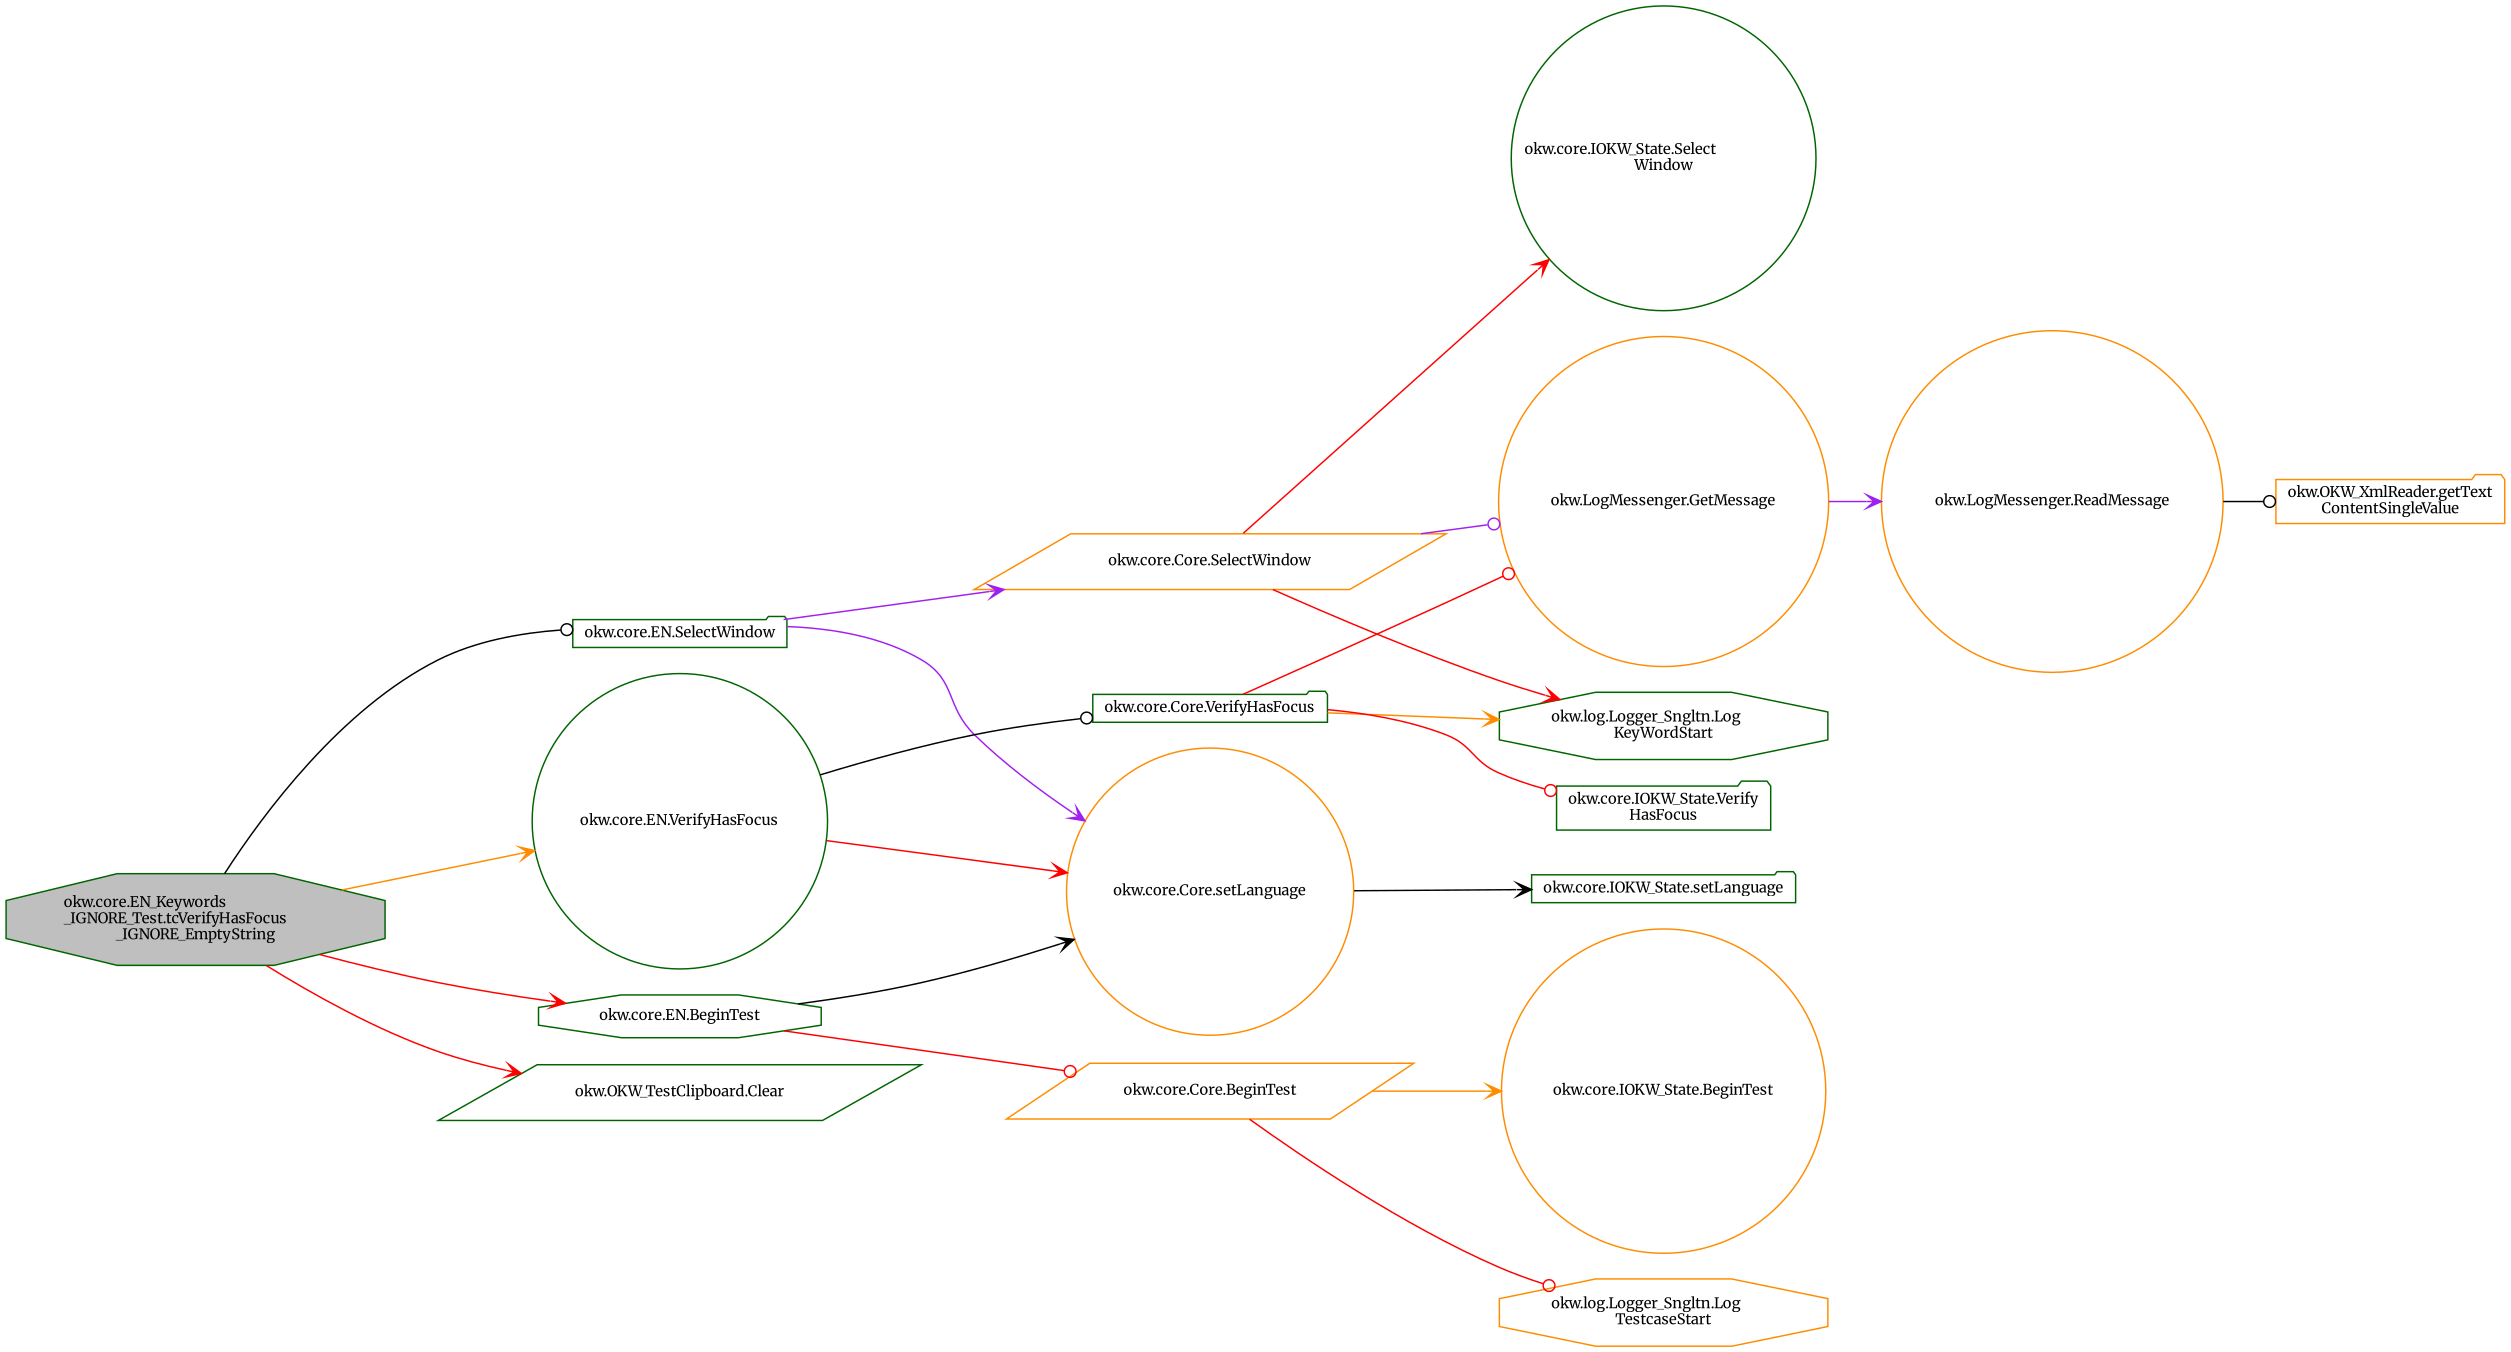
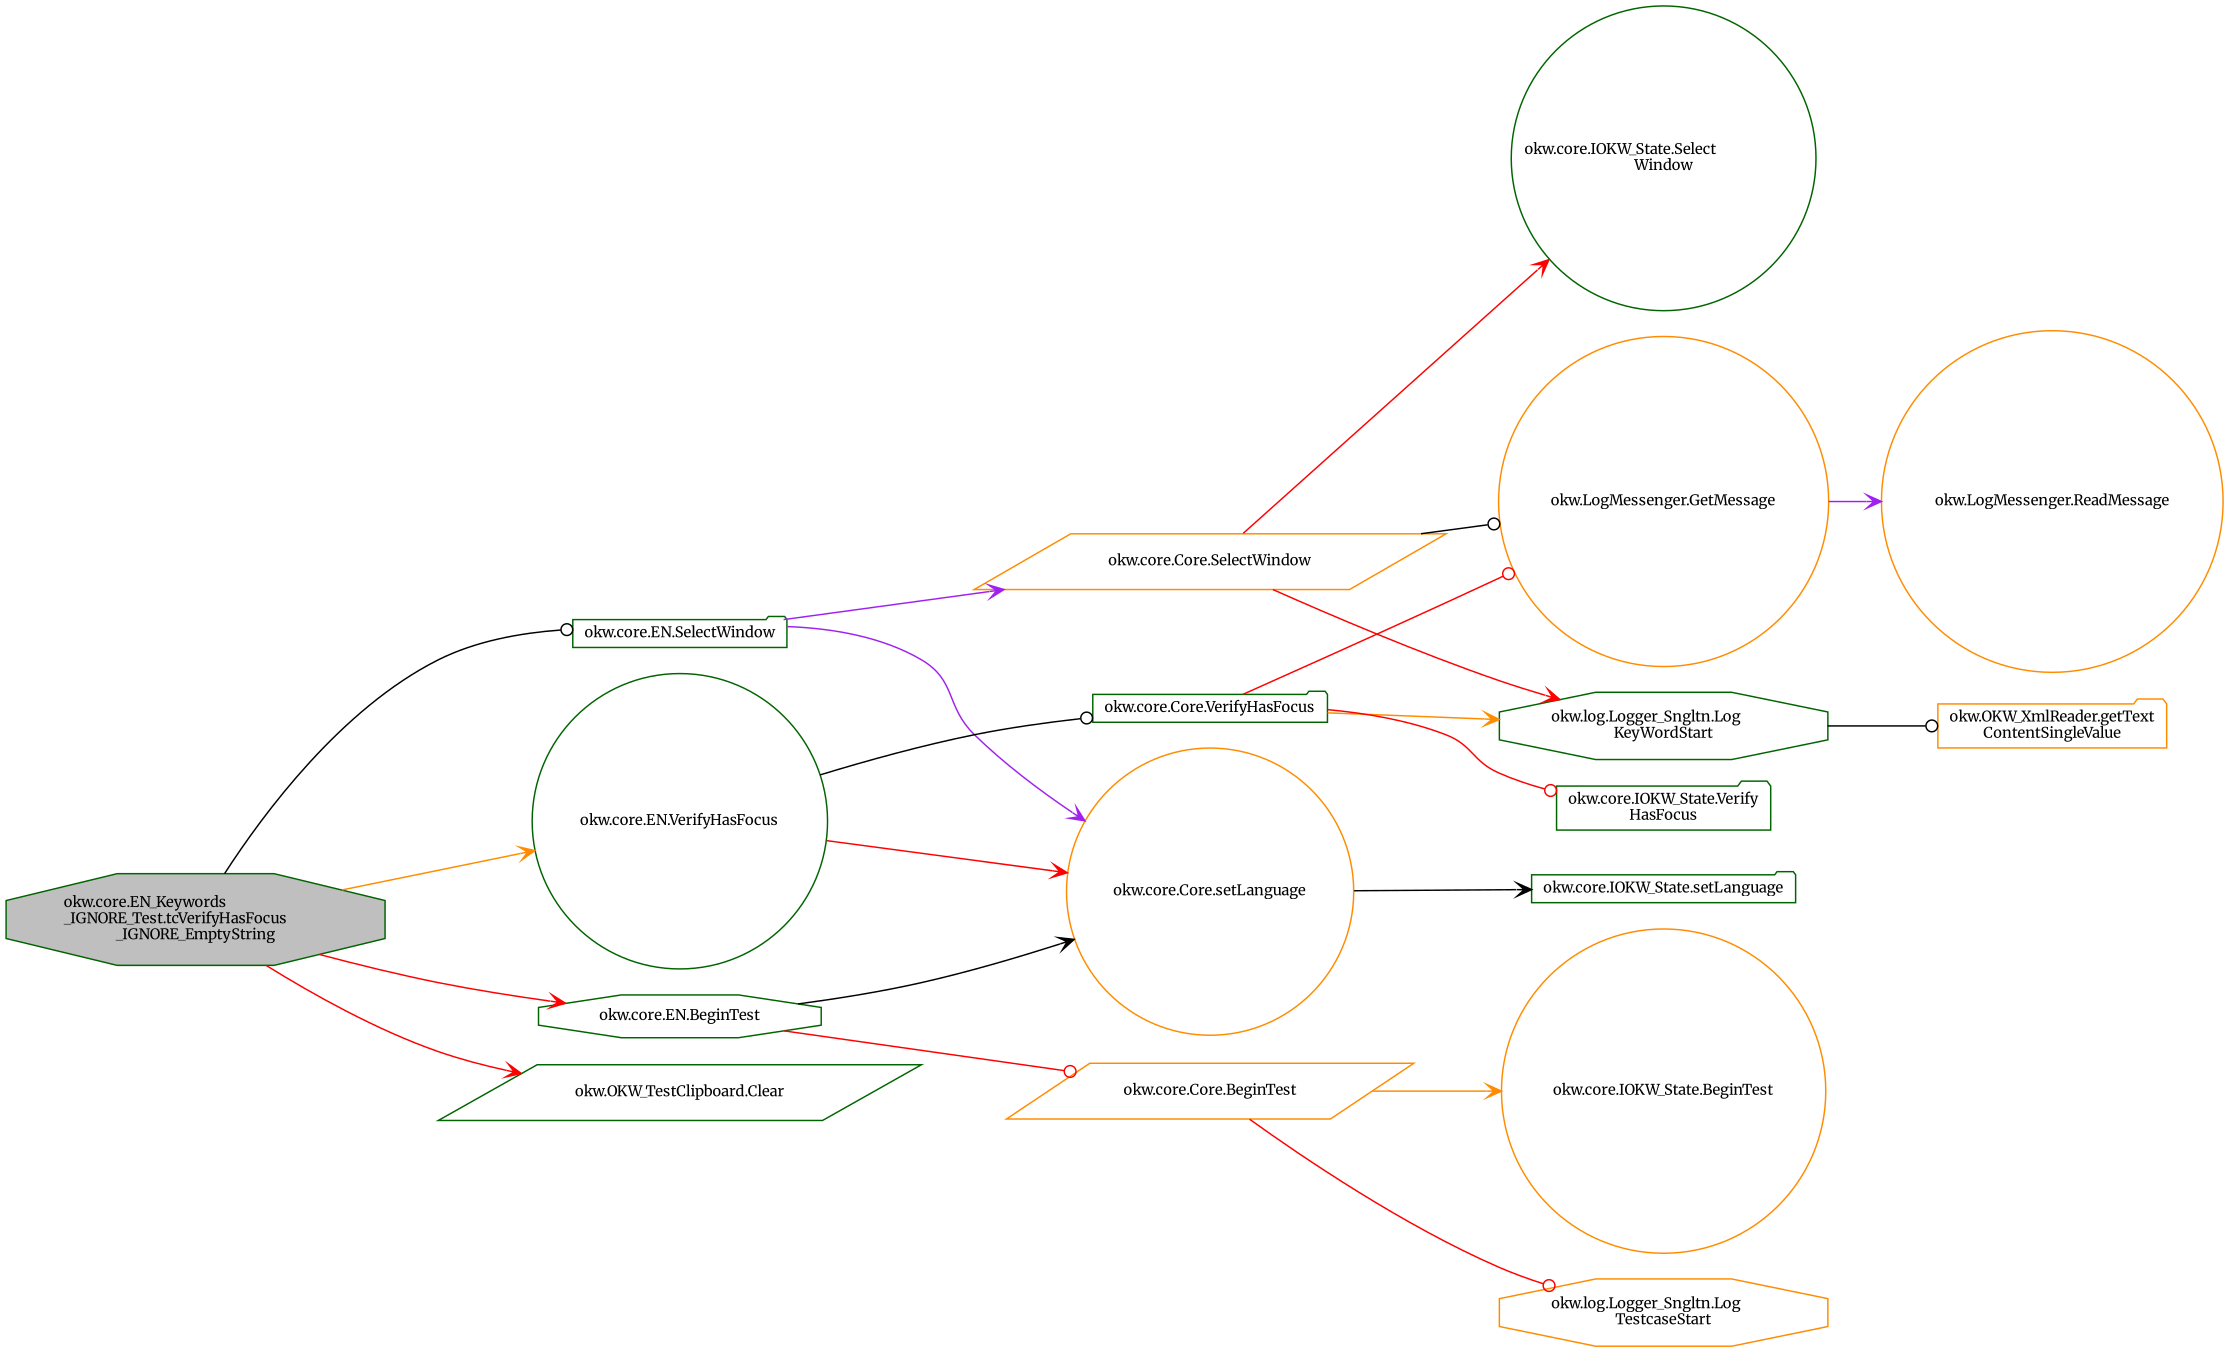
(2243, 502) -> (1877, 726)
(1454, 529) -> (1454, 529)
